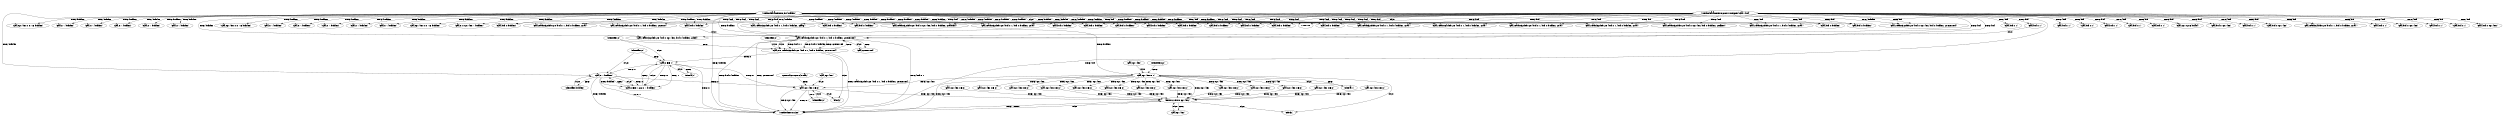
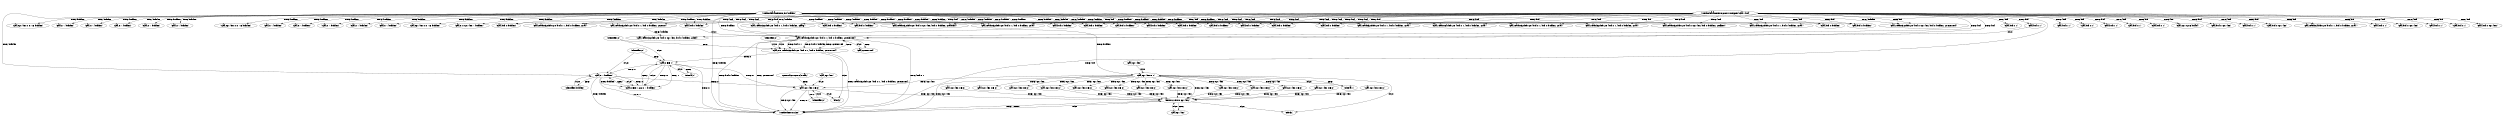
(255, 18) -> (652, 32)
(2169, 19) -> (2169, 19)
(1306, 26) -> none
(1158, 63) -> none
